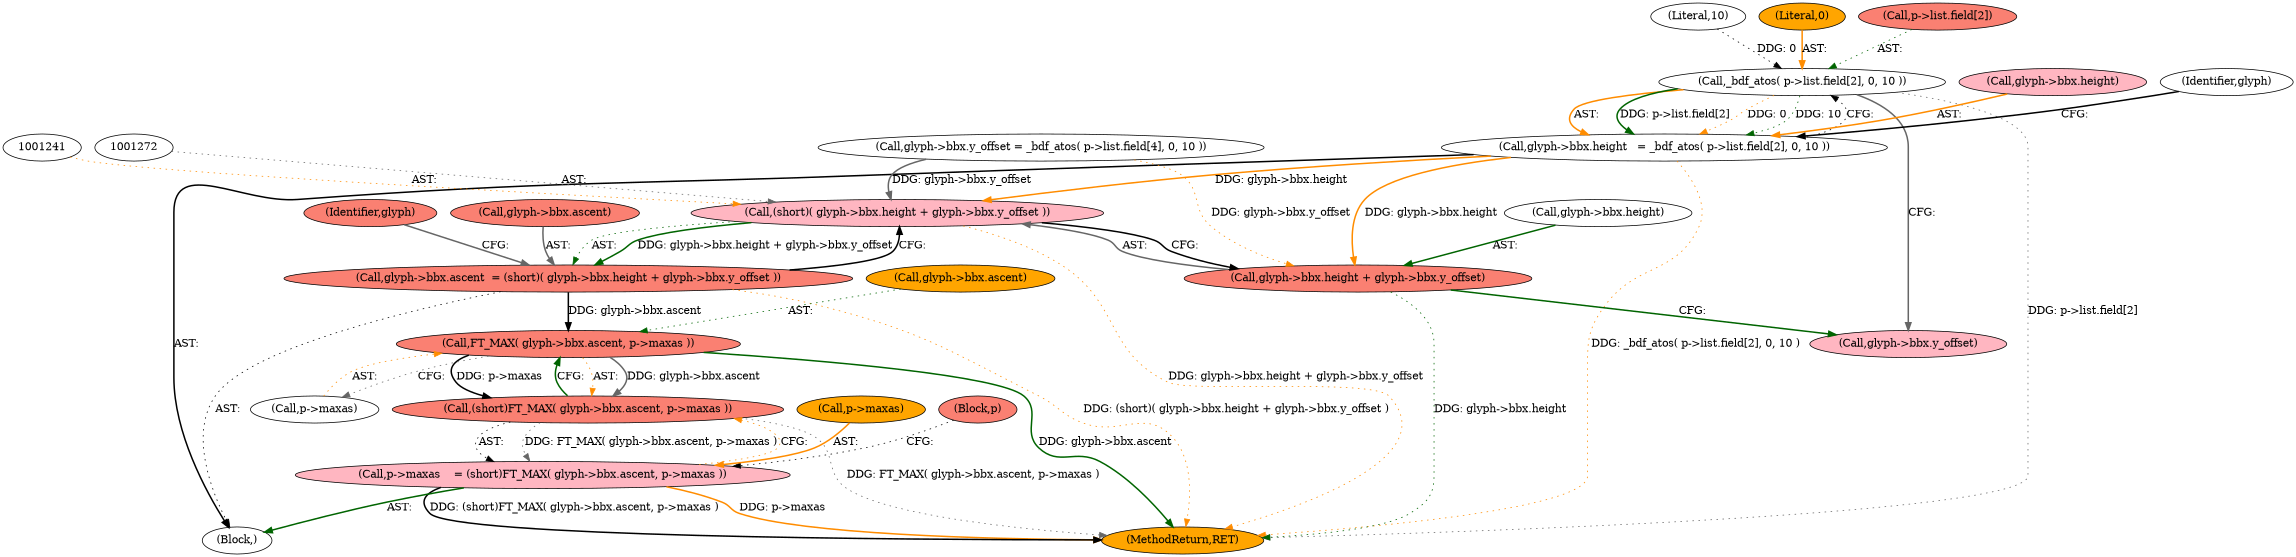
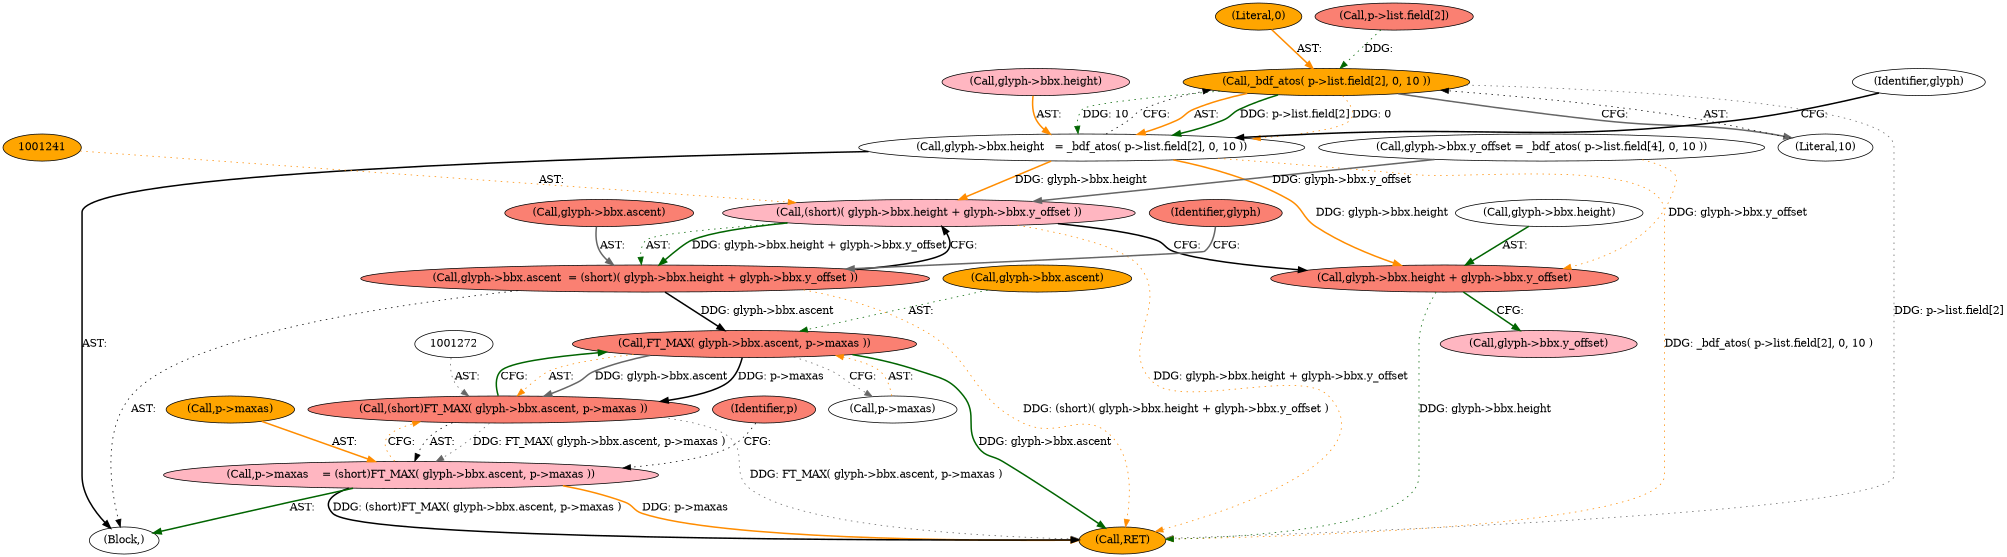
(1777, 49) -> (1718, 115)
(1892, 49) -> (1380, 49)
(1802, 82) -> (1326, 82)
(42, 148) -> (42, 148)
(470, 176) -> (452, 376)
(1908, 196) -> (1591, 119)
(1127, 253) -> none
(978, 410) -> (764, 410)
(1183, 540) -> (1122, 540)
